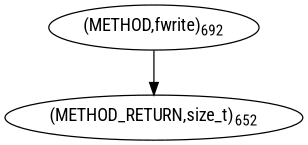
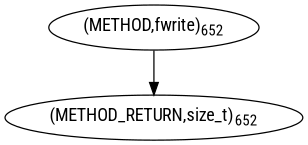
(213, 26) -> (213, 26)
